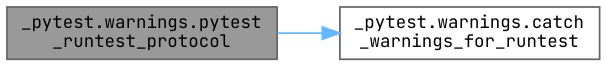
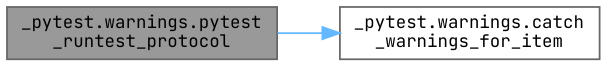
(470, 33) -> (470, 33)
